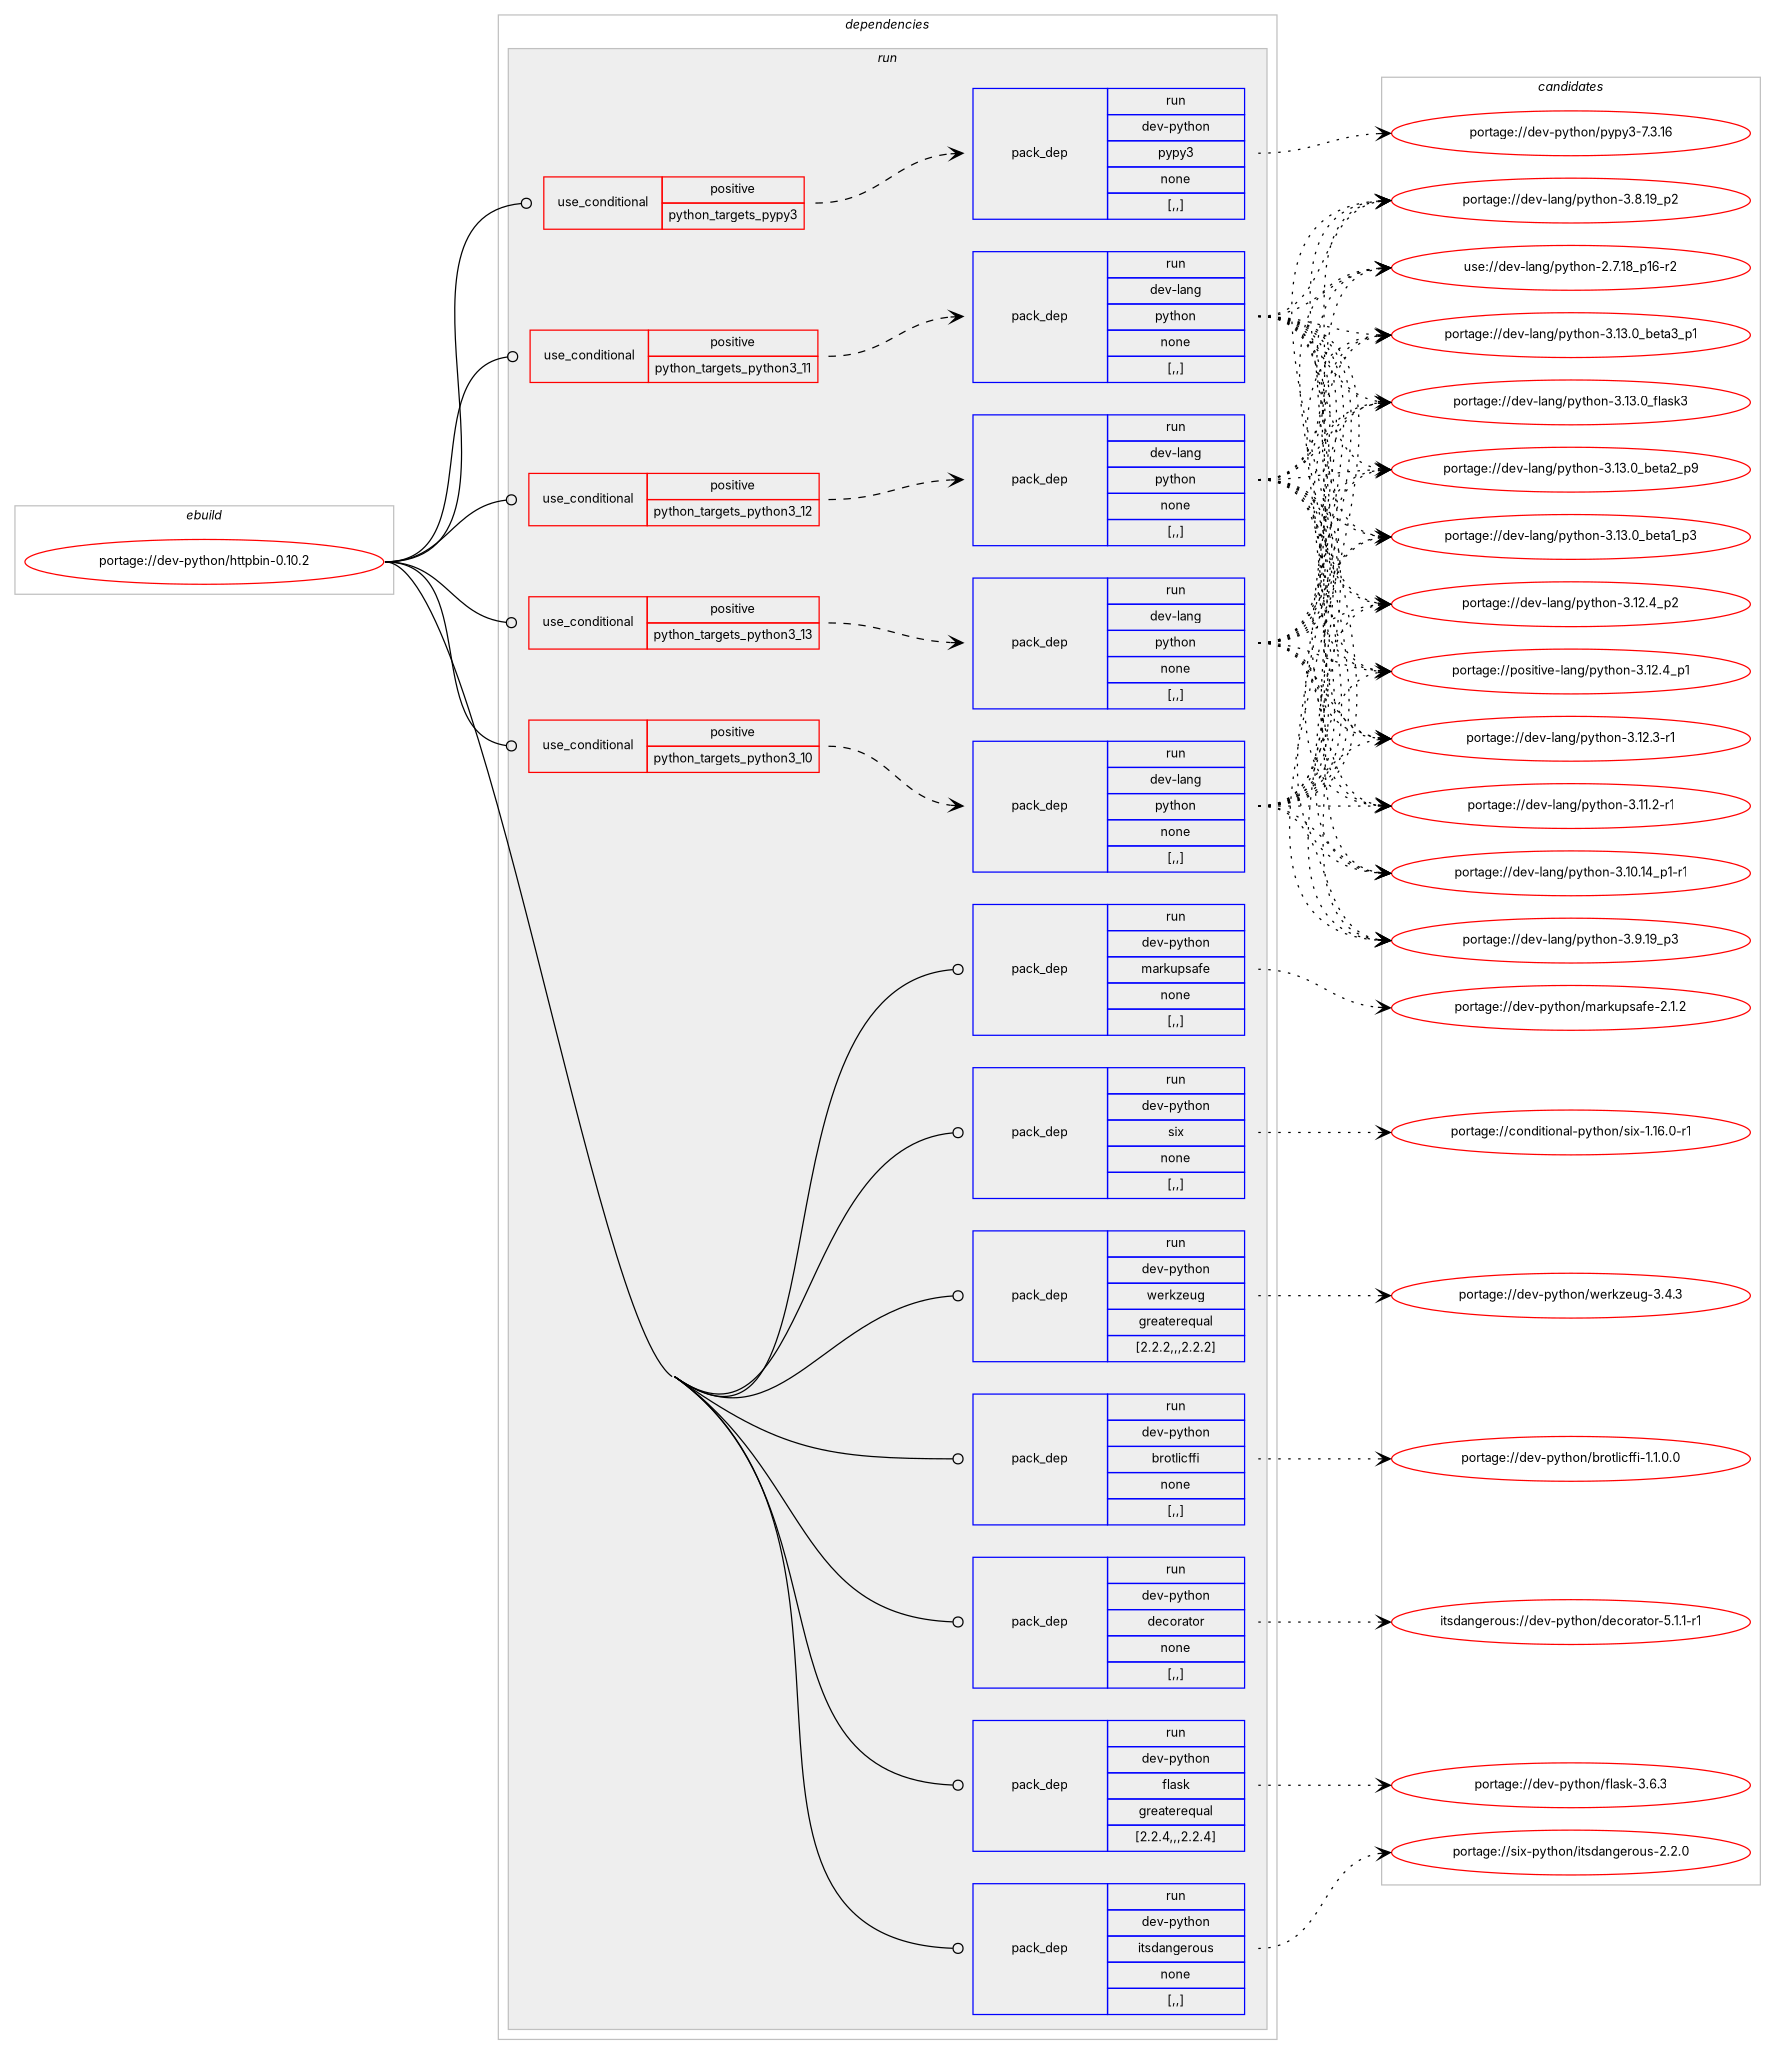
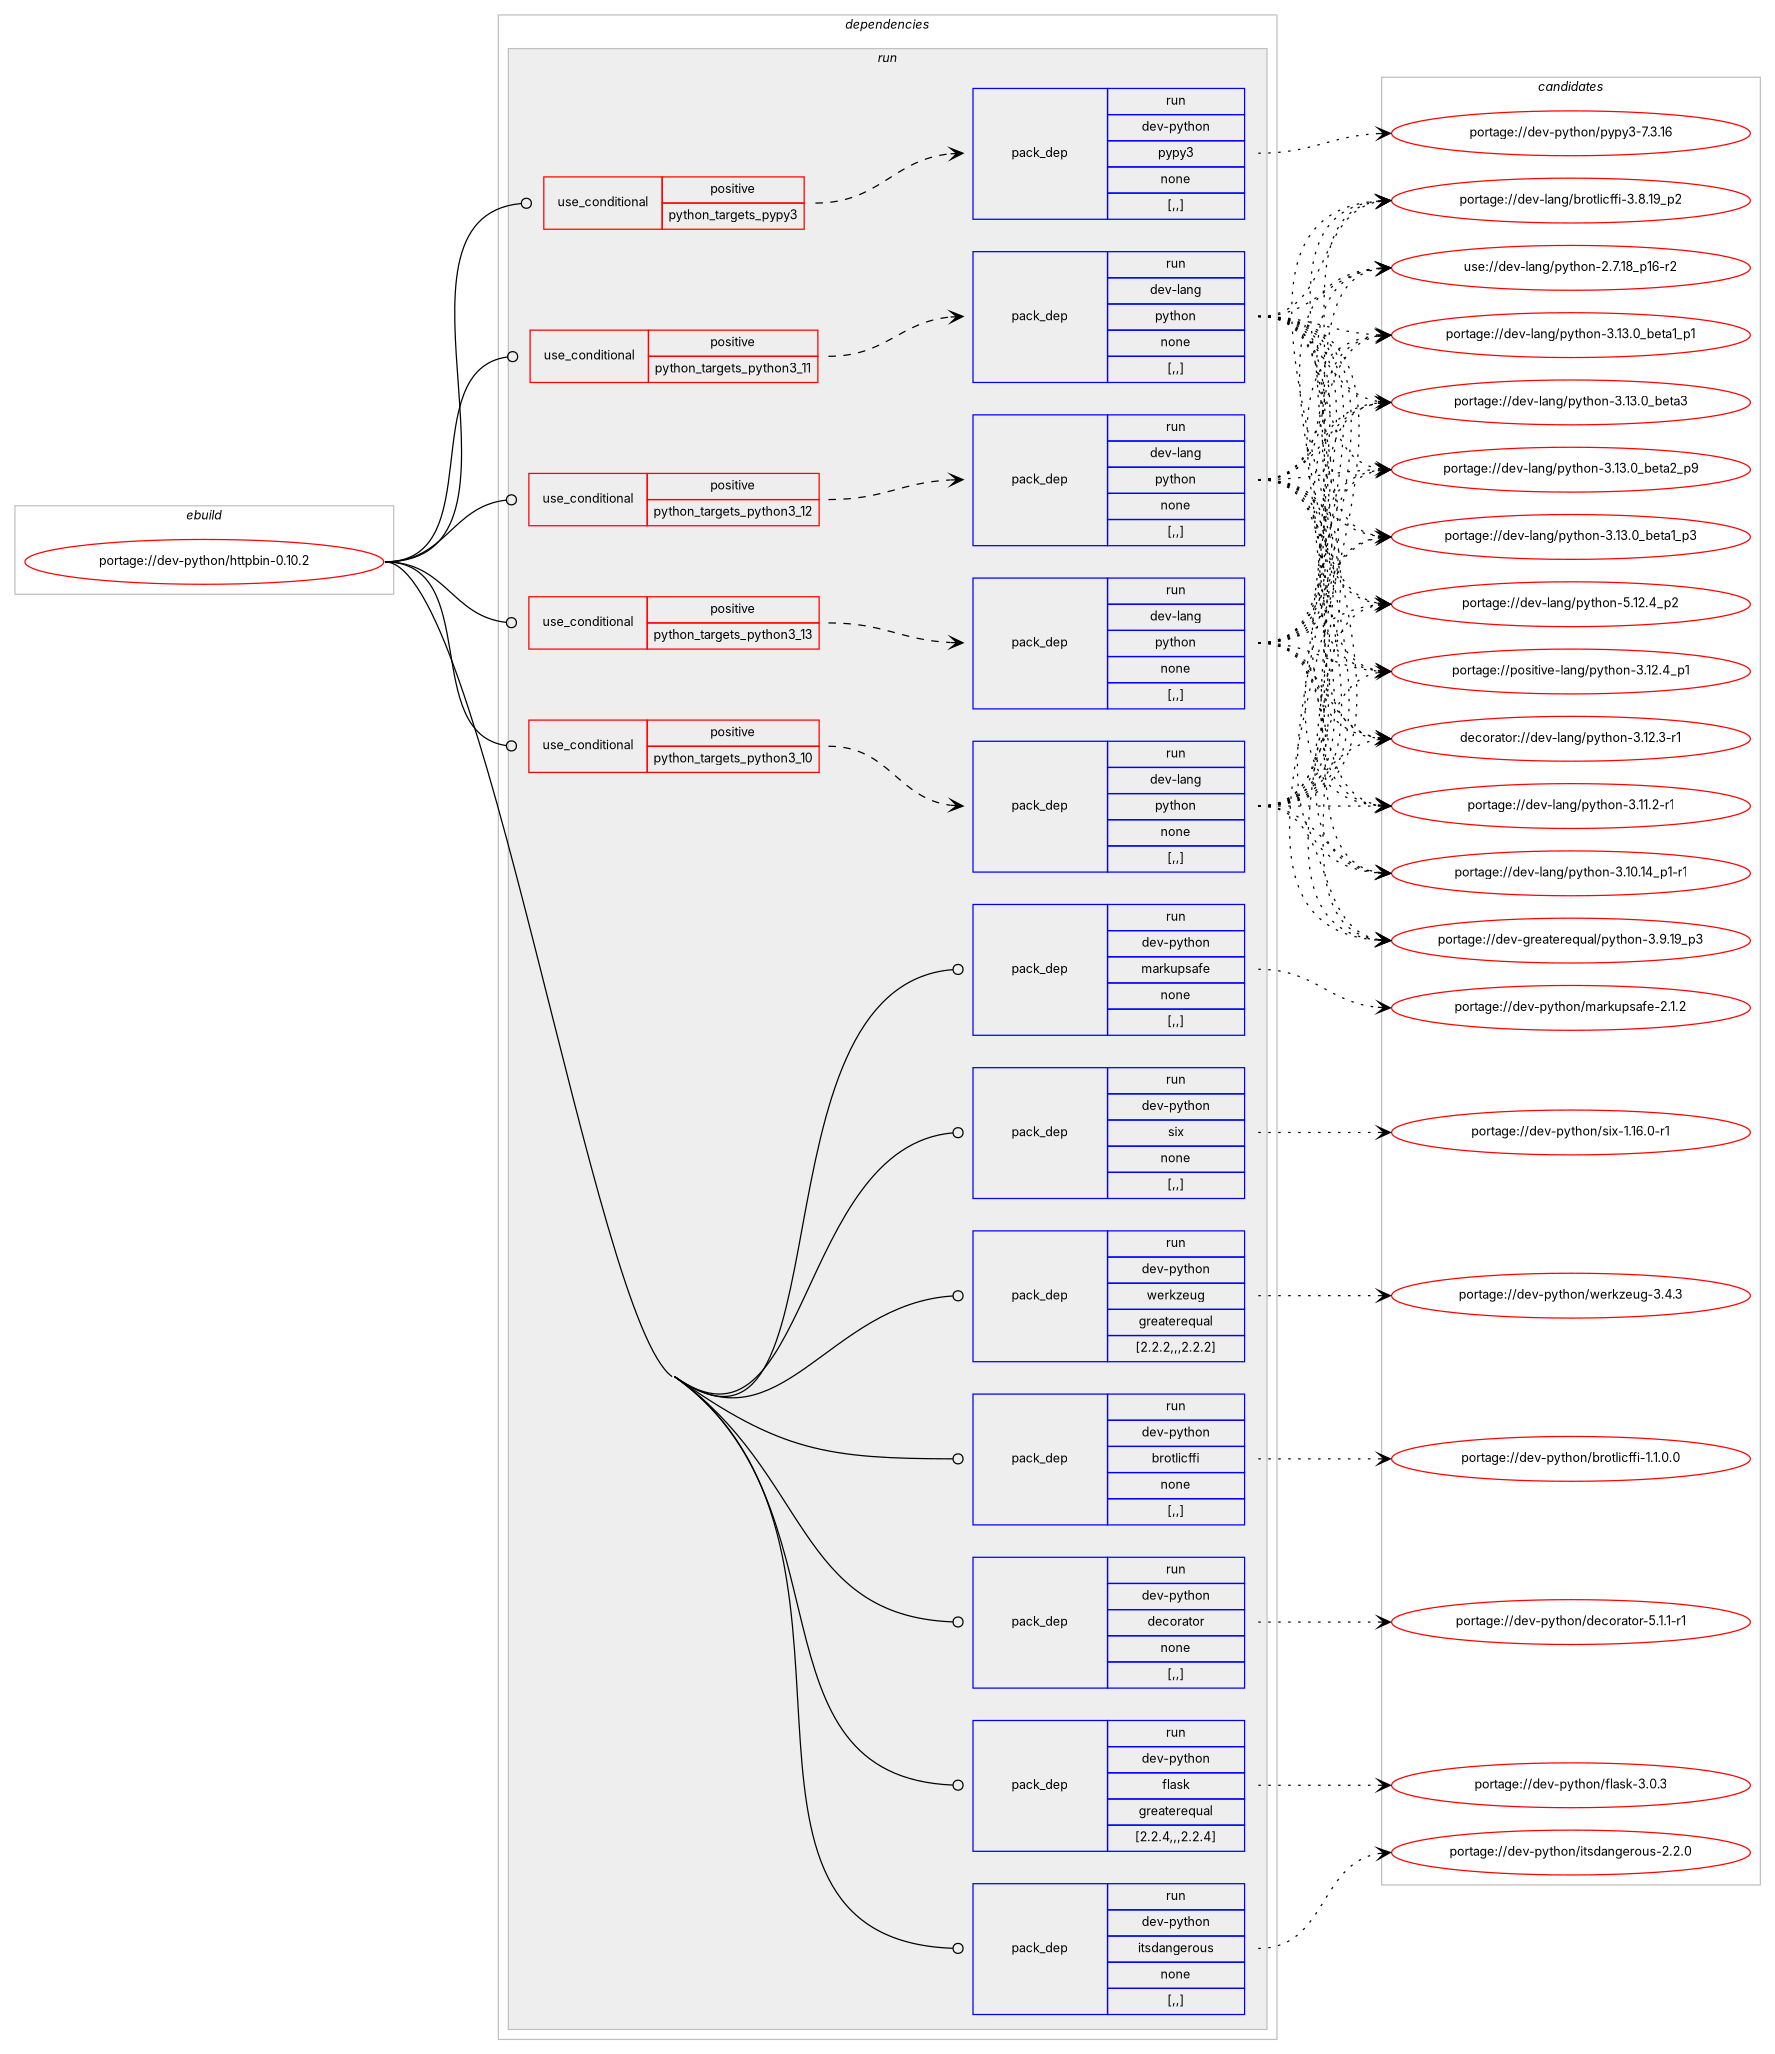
(1571, 201) -> (1571, 201)
(1571, 335) -> (1571, 335)
(1571, 402) -> (1571, 402)
(1571, 604) -> (1571, 604)
(1571, 739) -> (1571, 739)
(1571, 941) -> (1571, 941)
(1571, 1132) -> (1571, 1132)
(1571, 1622) -> (1571, 1622)
(1571, 1785) -> (1571, 1785)
(1571, 1853) -> (1571, 1853)
